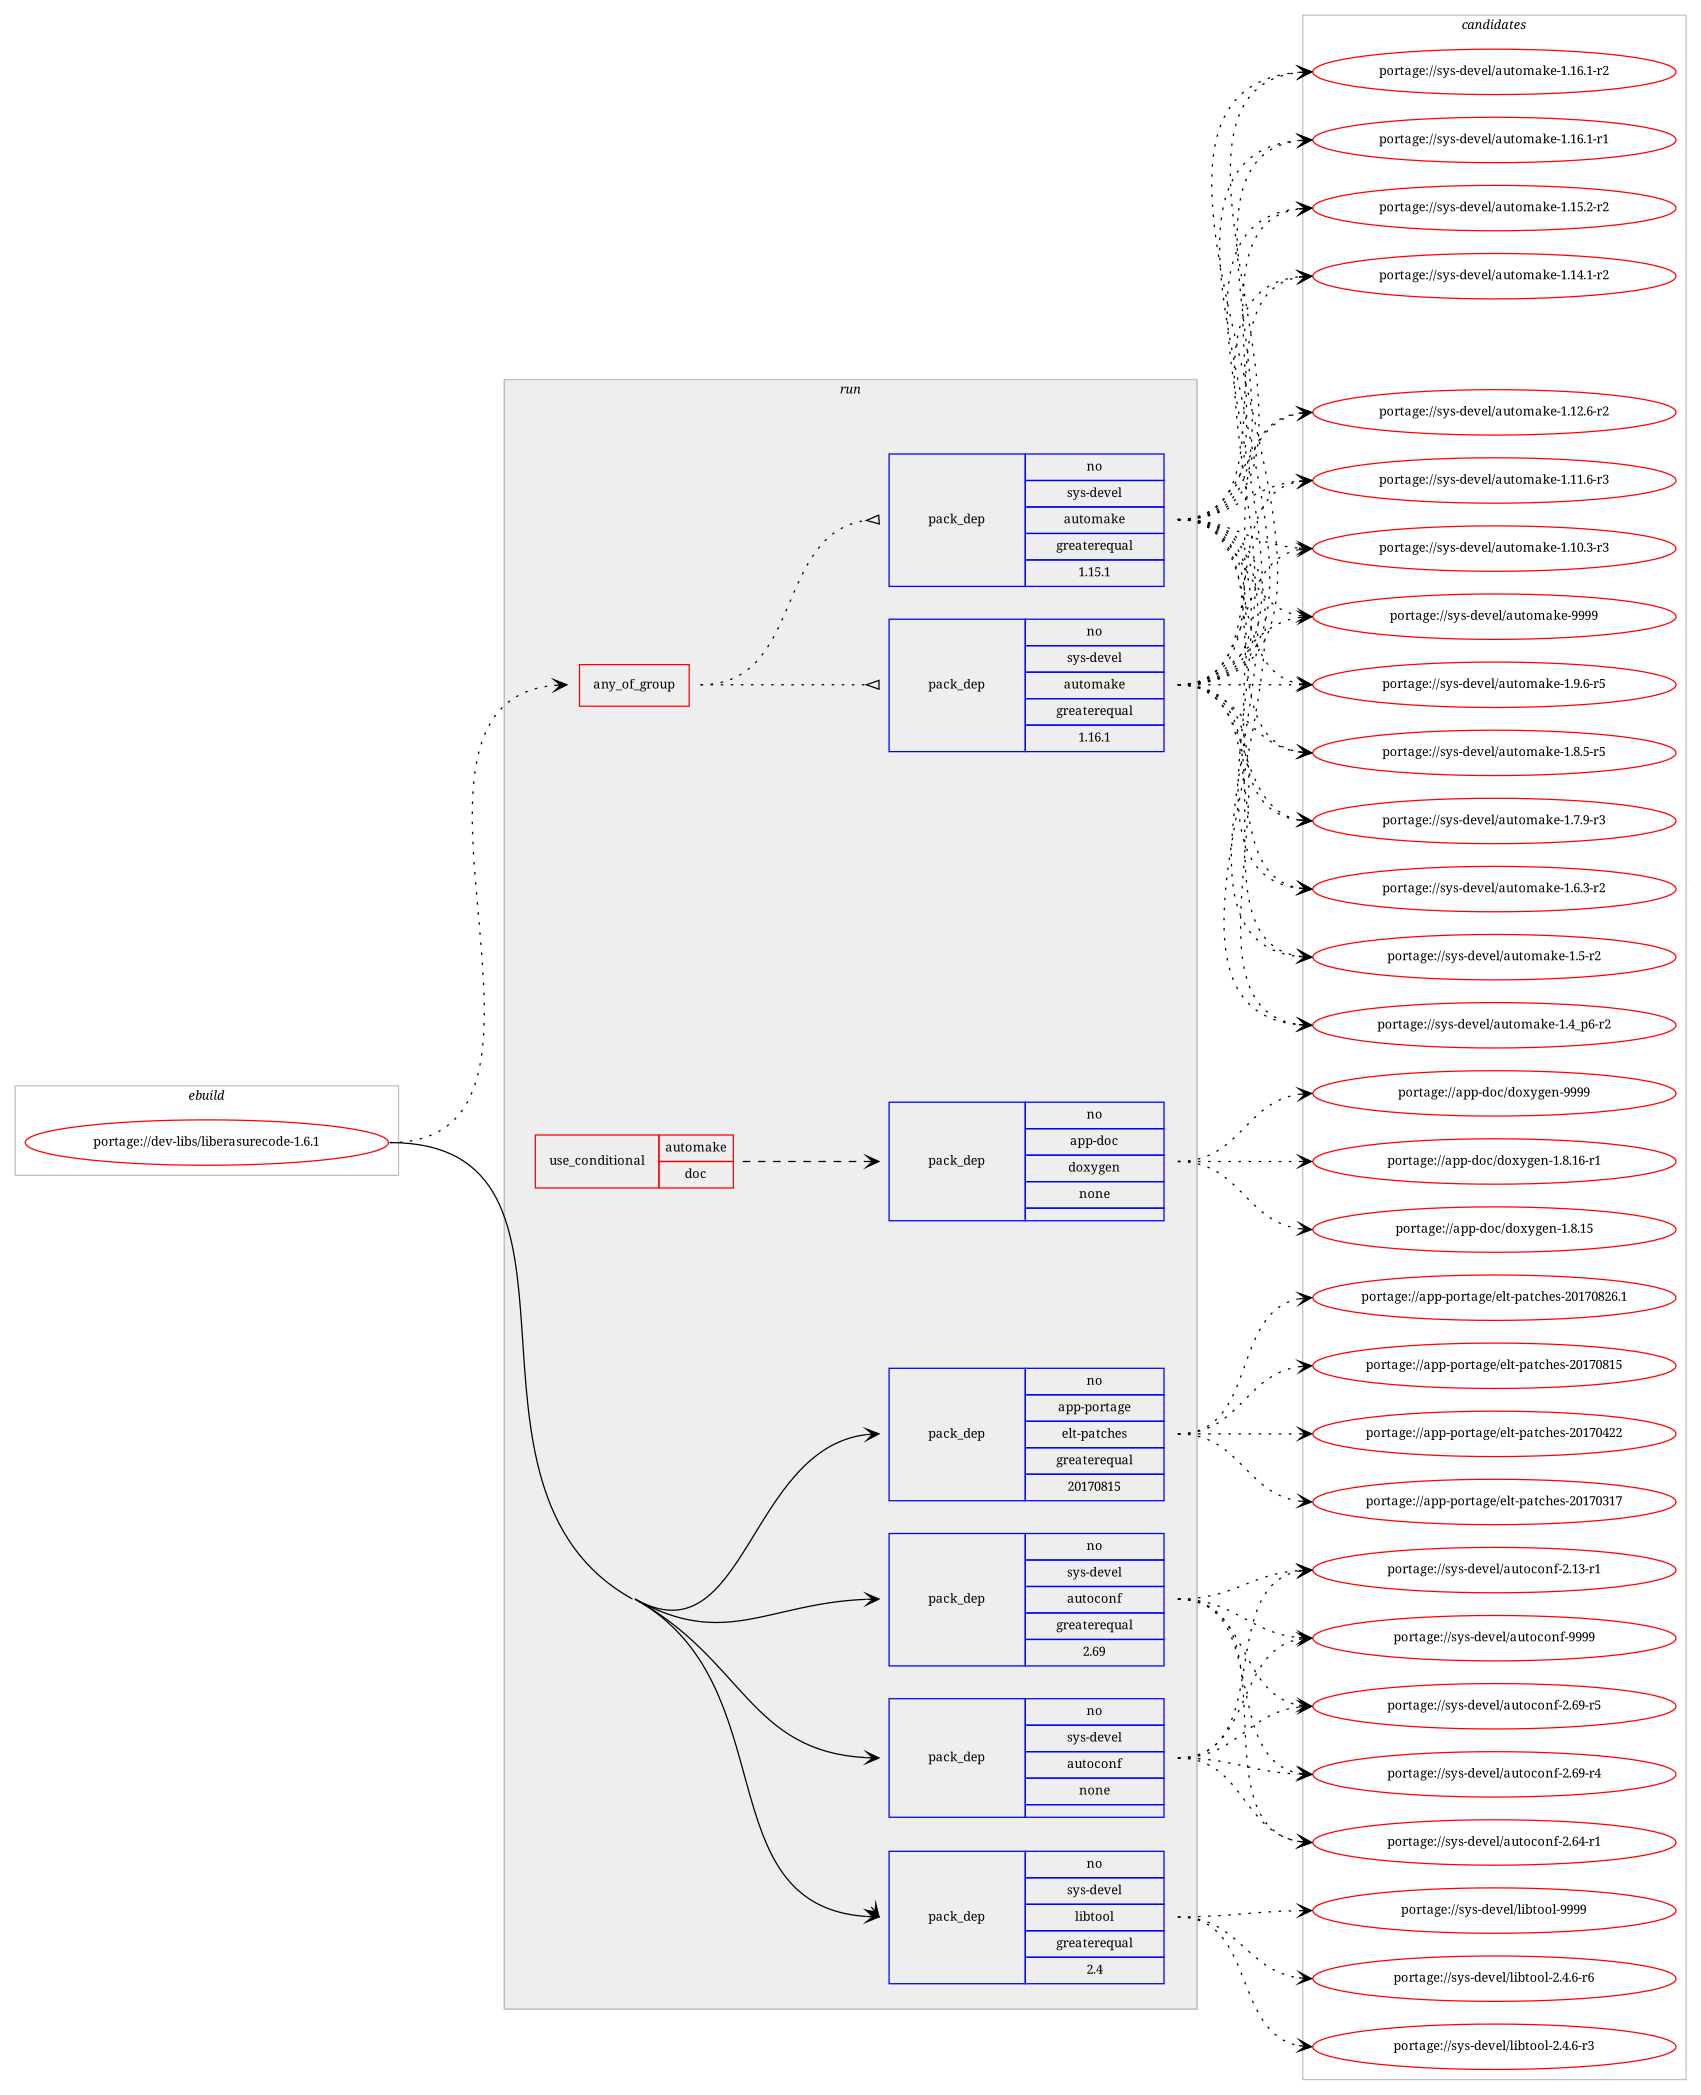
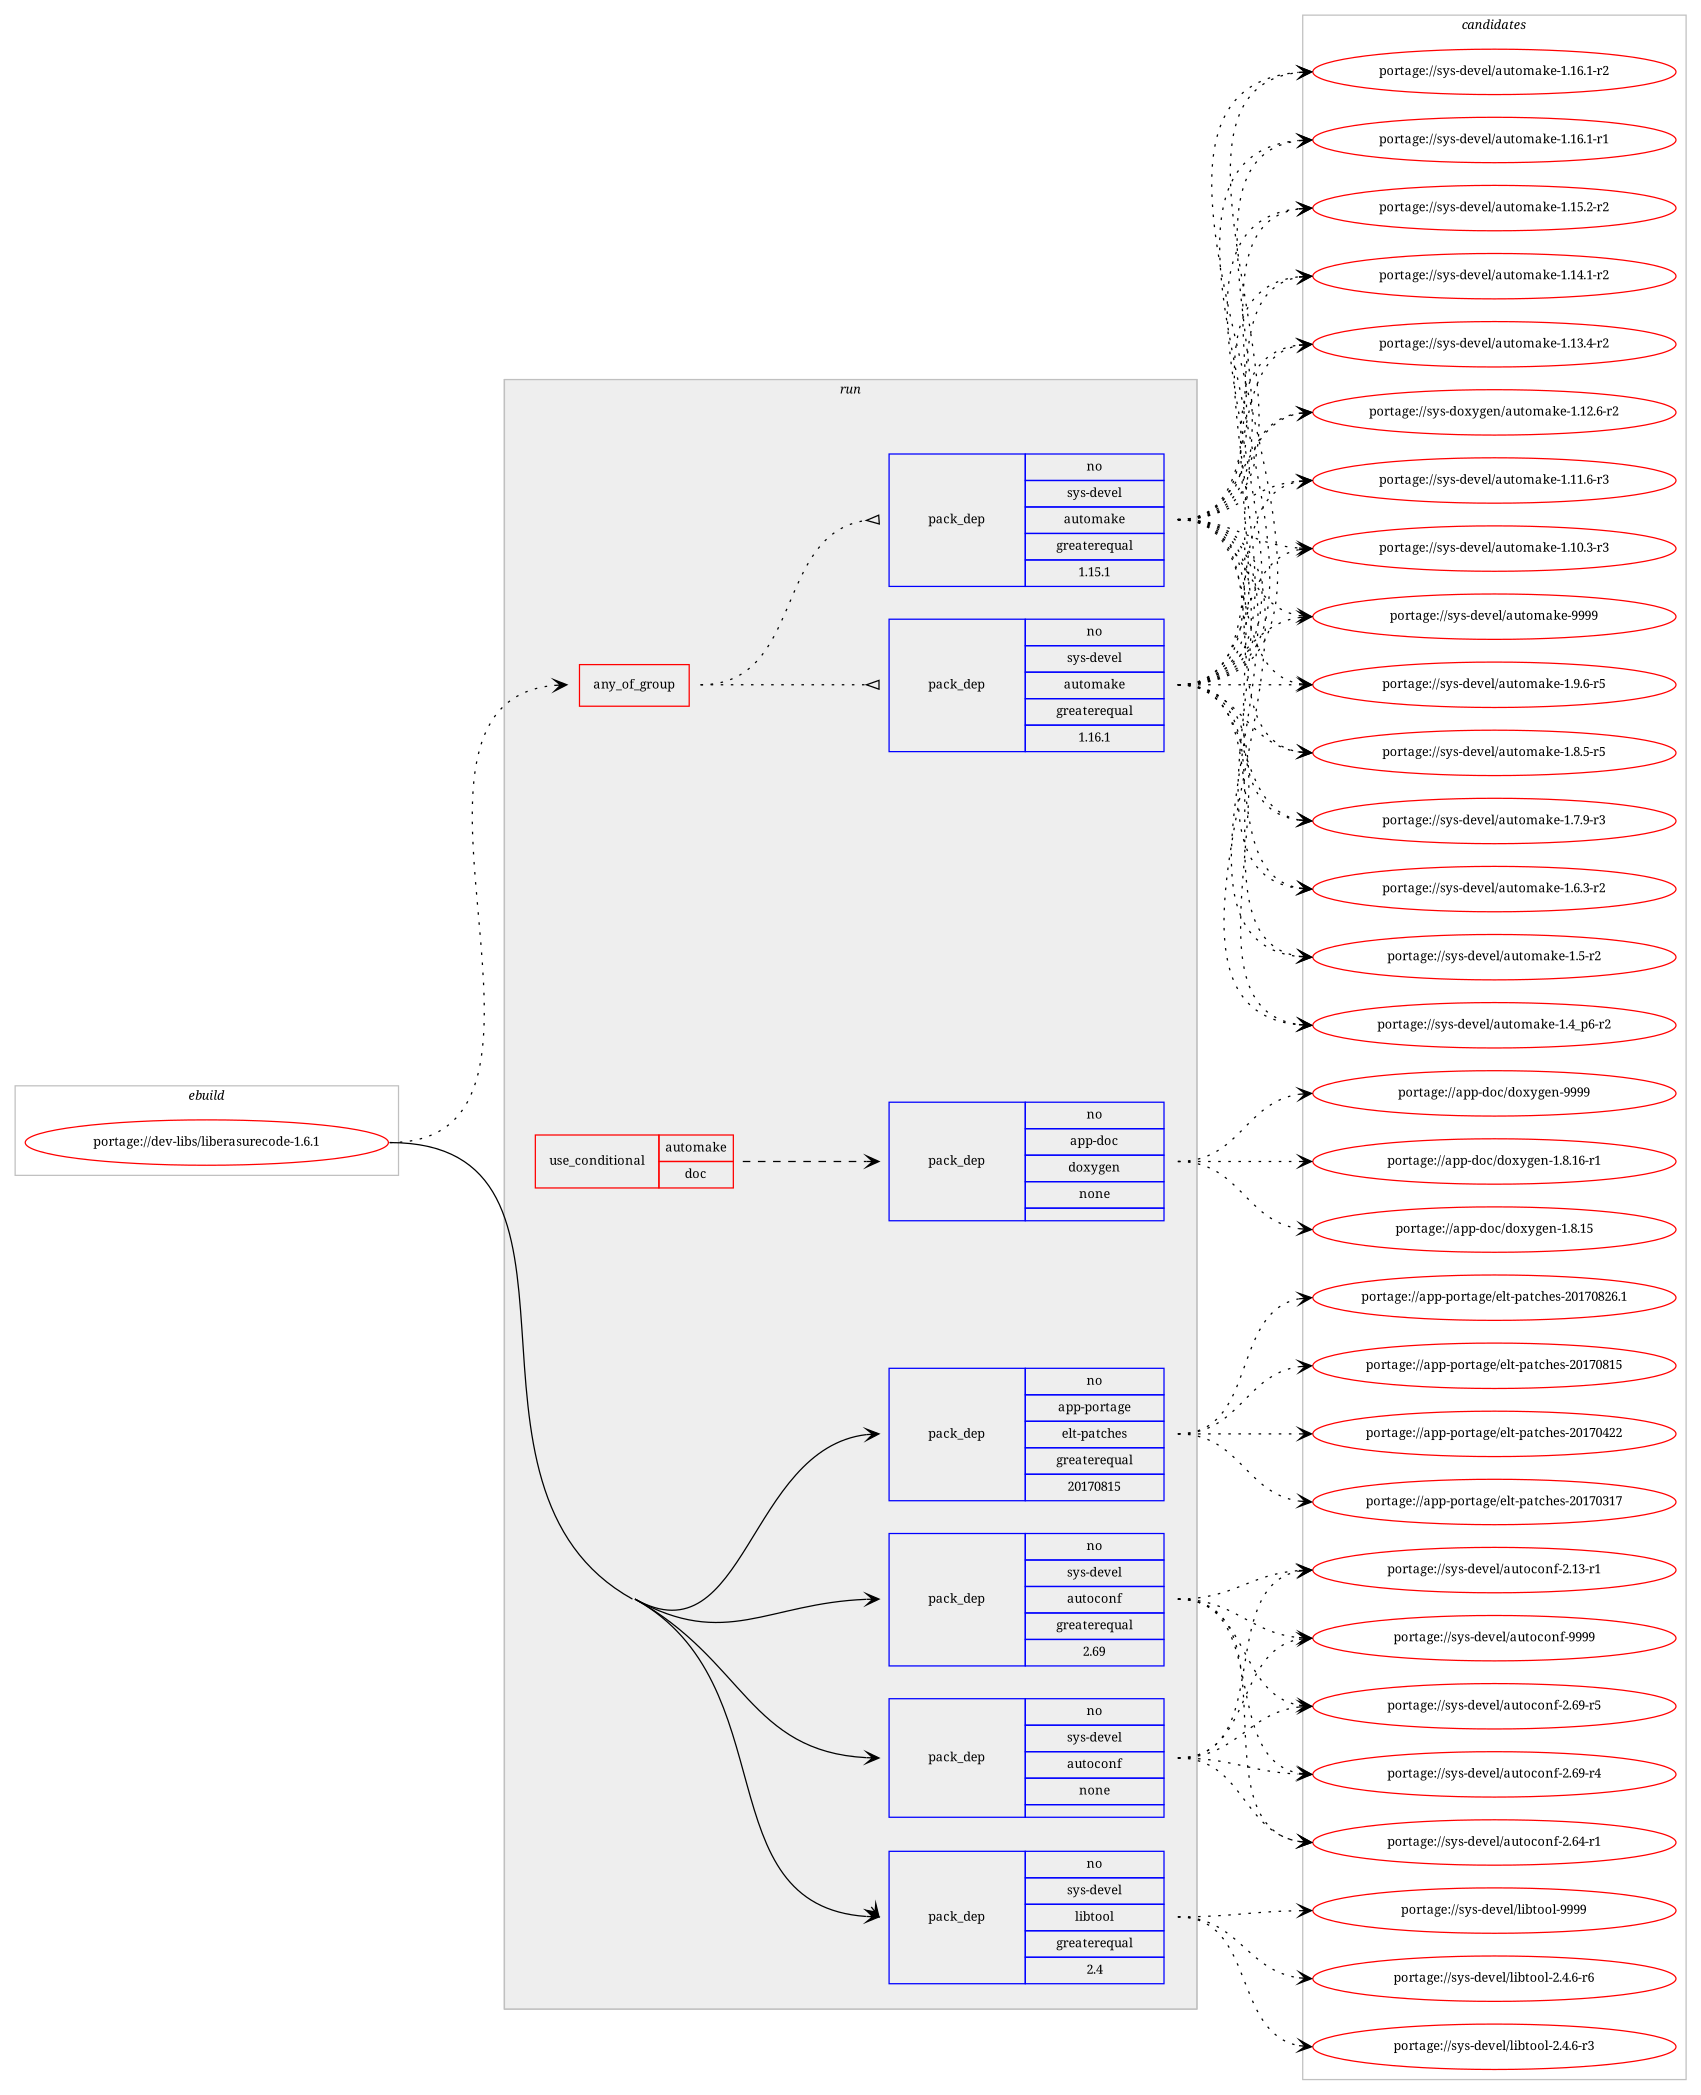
none -> (1494, 344)
(1494, 412) -> (1494, 412)
